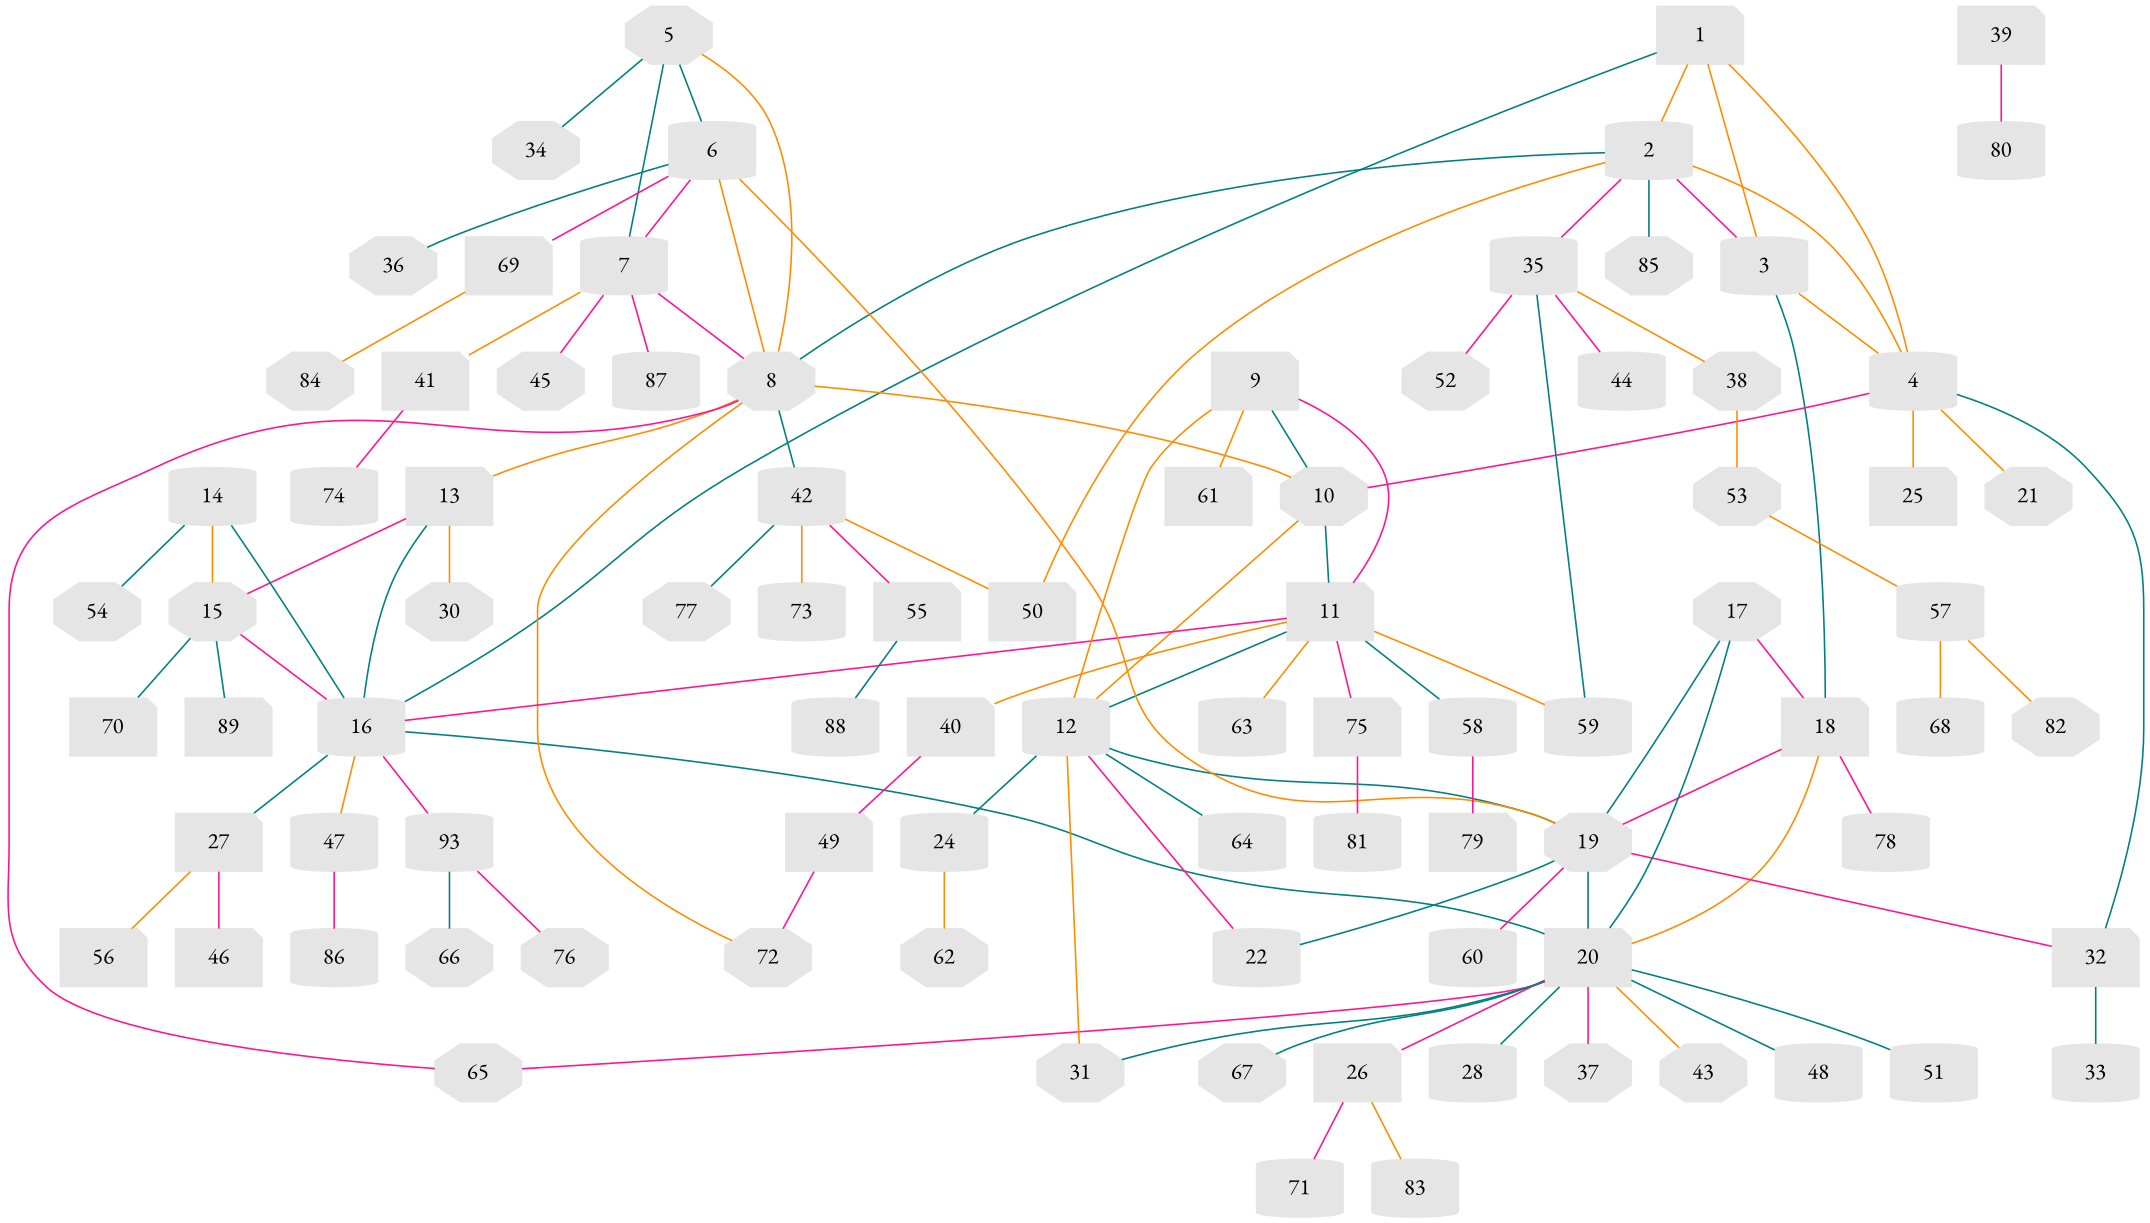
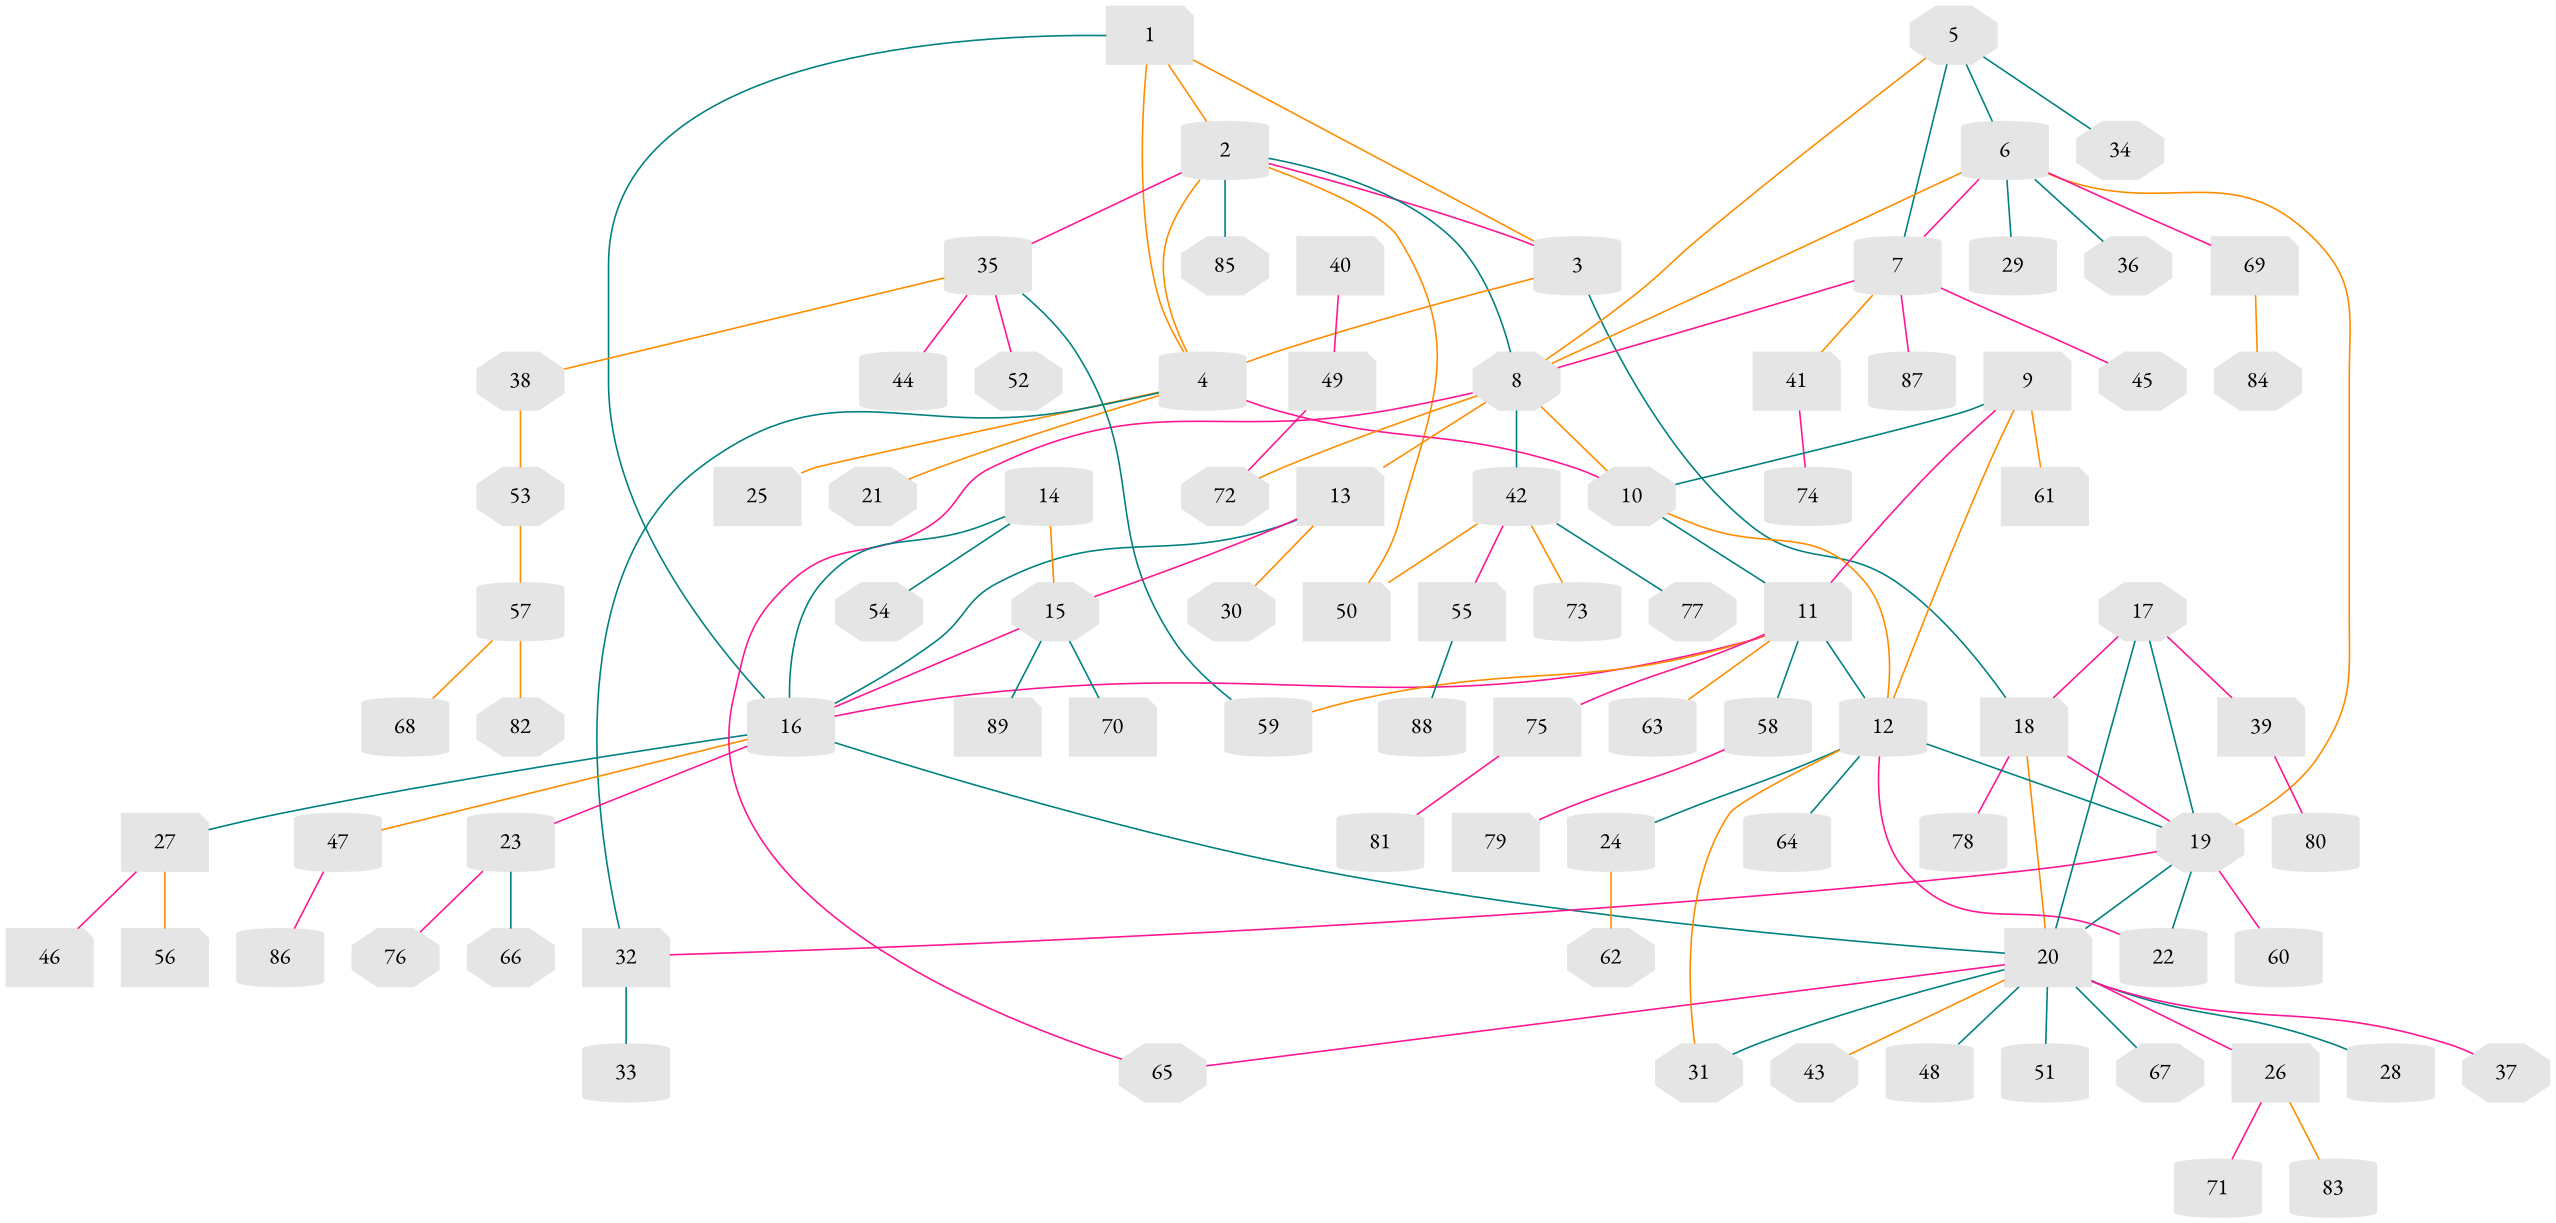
none -> (2013, 266)
(1168, 650) -> none
none -> (2200, 667)
(449, 842) -> (511, 842)
